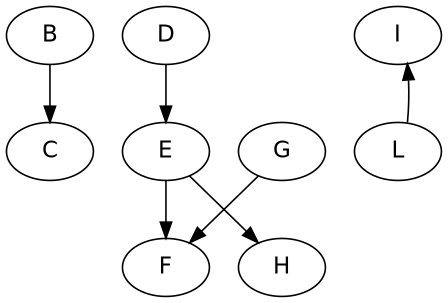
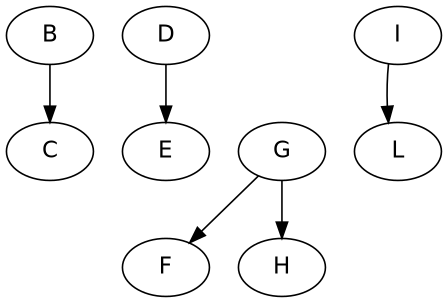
(409, 101) -> (387, 85)
(166, 202) -> none
(217, 202) -> (282, 202)
